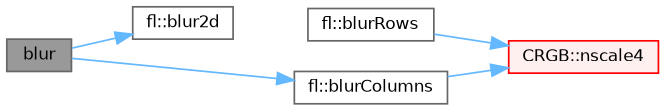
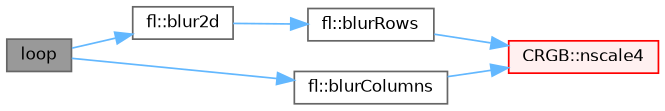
none -> (262, 24)
(39, 55) -> (39, 55)
